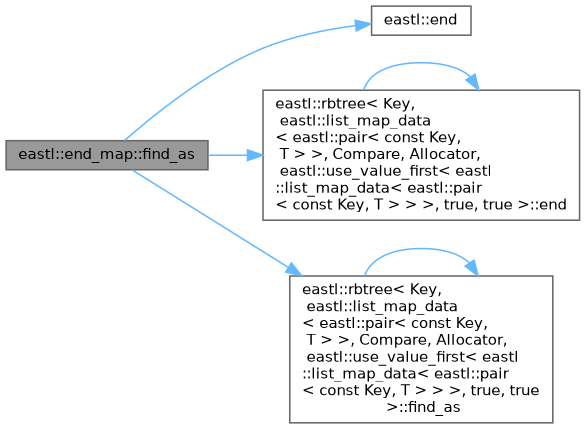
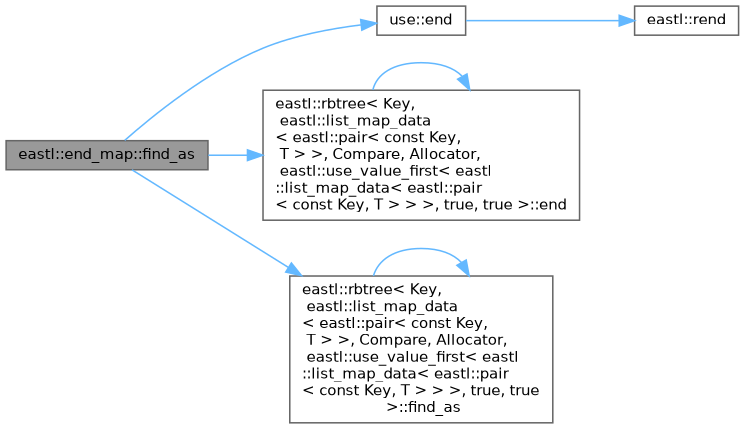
(421, 21) -> (421, 21)
none -> (687, 21)
